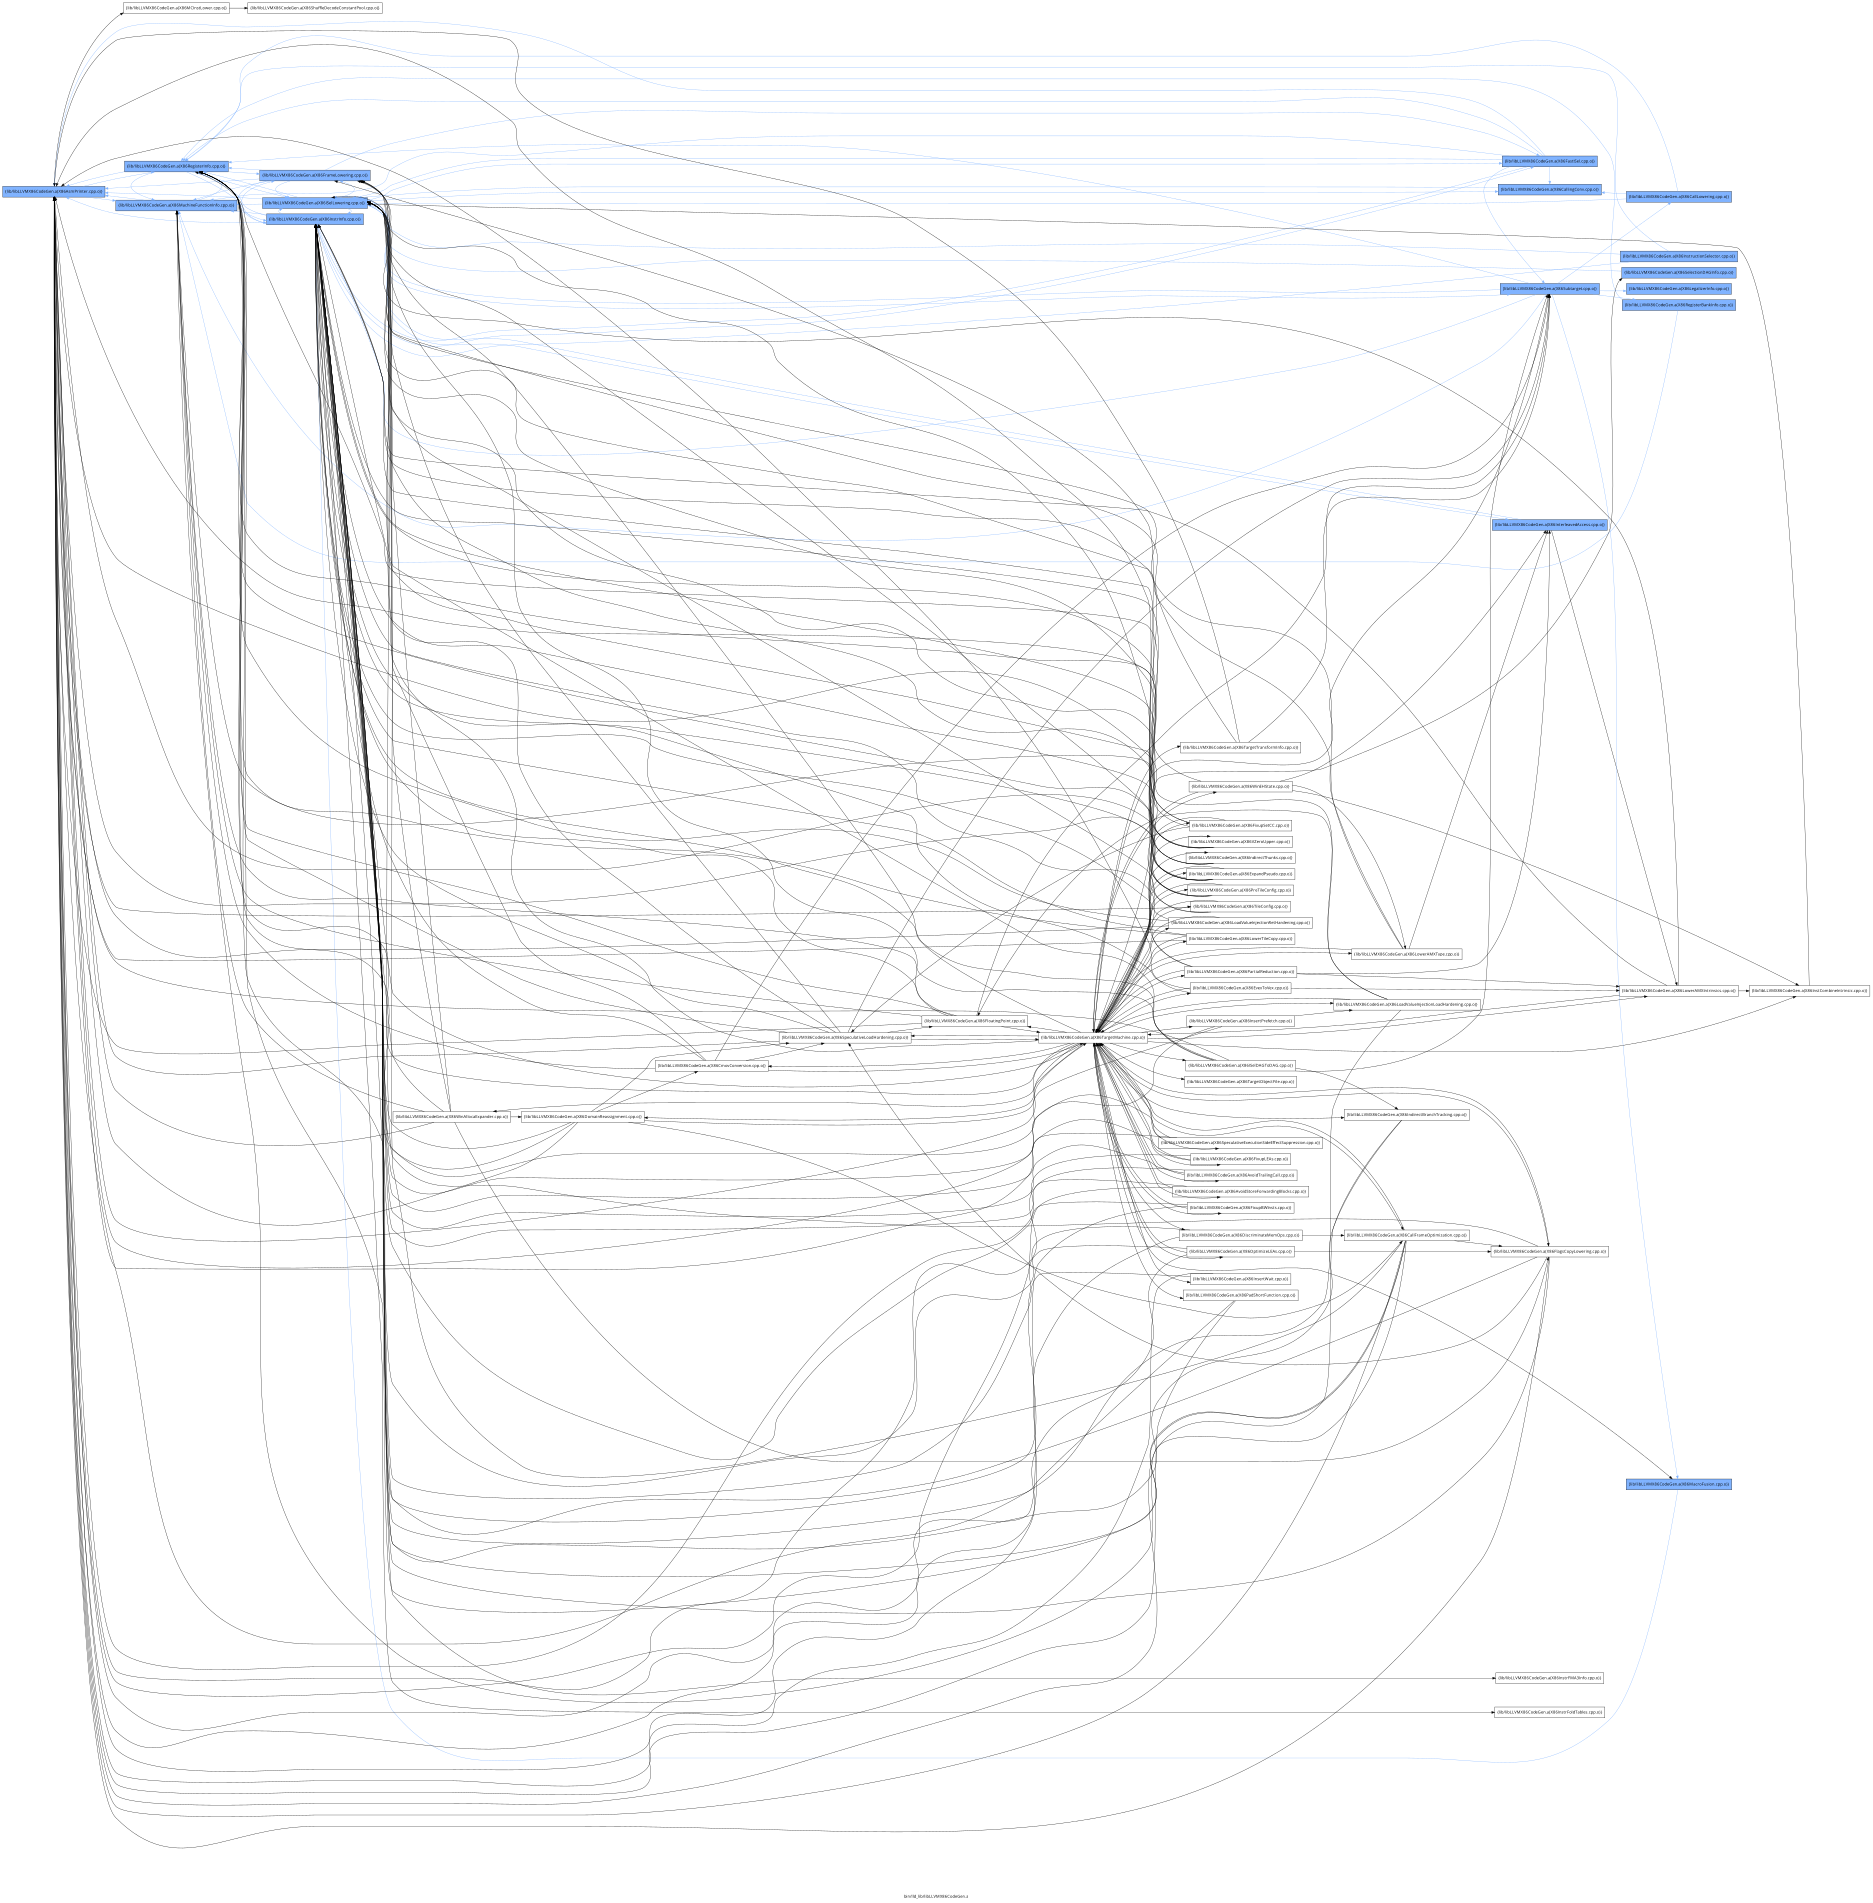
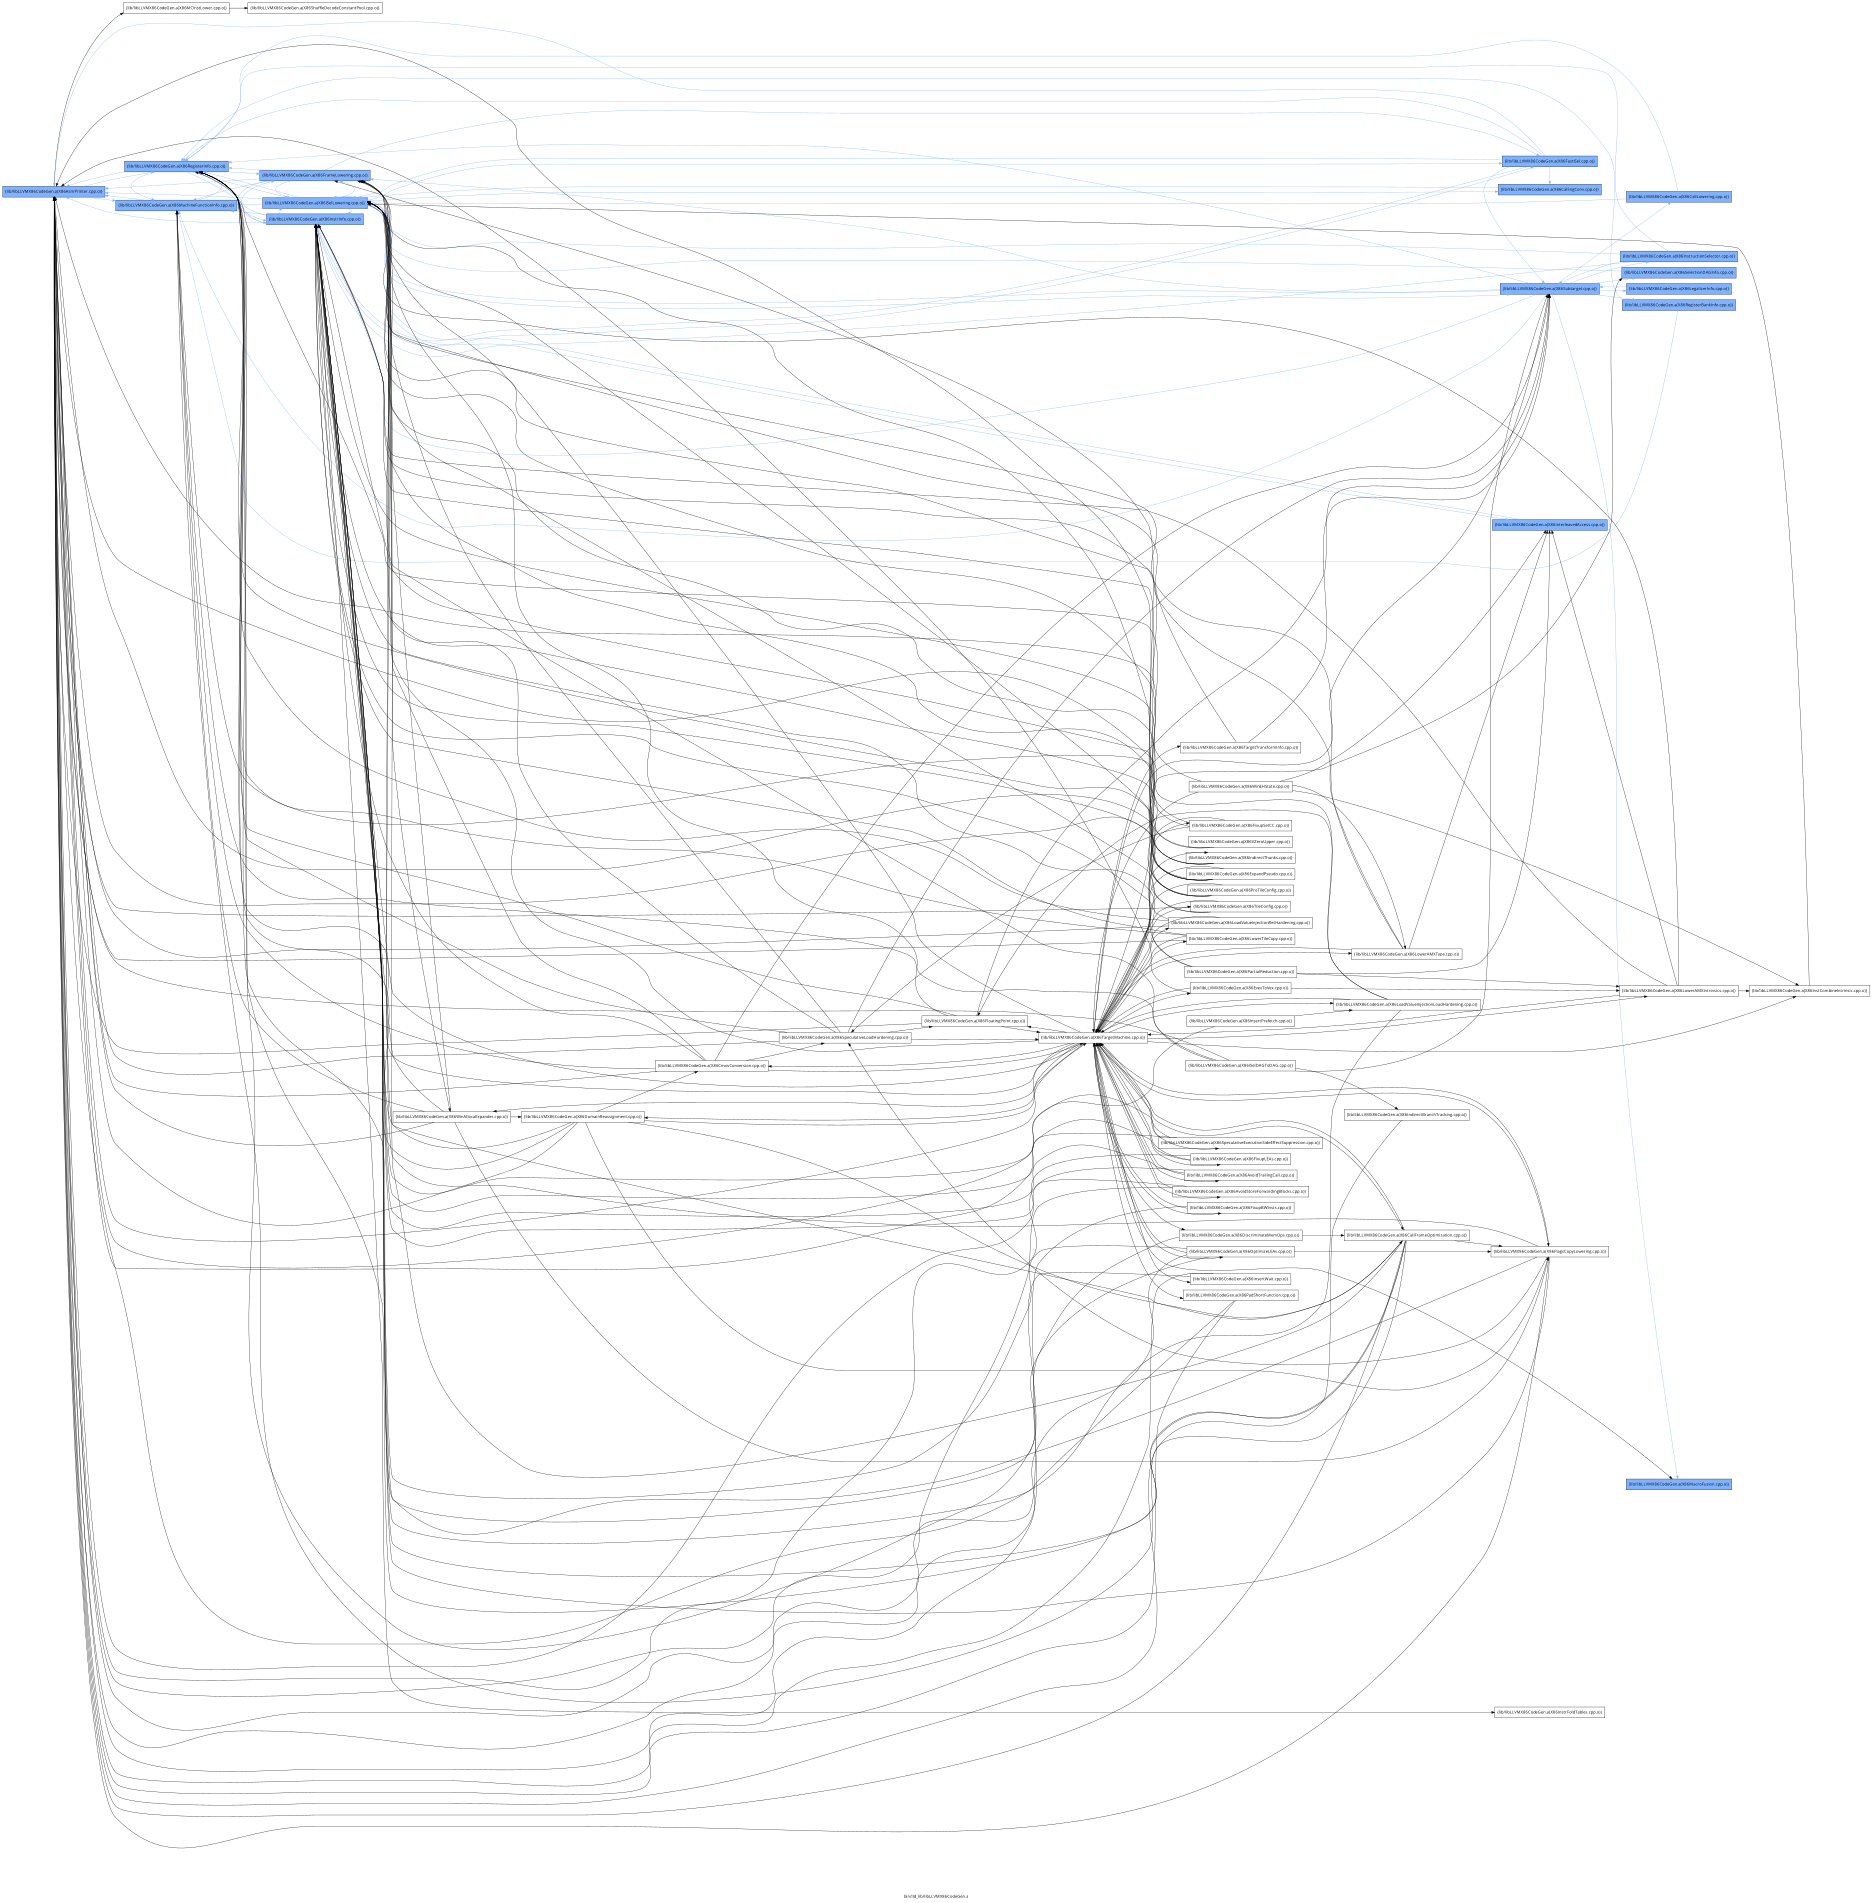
(855, 136) -> none
(724, 168) -> (109, 1054)
(1613, 193) -> none
none -> (938, 238)
none -> (1586, 272)
none -> (1601, 272)
none -> (1611, 281)
none -> (1612, 287)
(745, 546) -> none
(736, 585) -> none
(611, 627) -> (256, 1407)
(351, 726) -> none
(628, 730) -> none
(394, 757) -> (395, 769)
(1613, 757) -> (1618, 771)
(430, 806) -> none
(564, 823) -> none
(1118, 891) -> none
(278, 913) -> none
(1149, 921) -> none
(1142, 948) -> none
(1138, 955) -> none
(1136, 991) -> none
(1133, 998) -> none
(1165, 1030) -> none
(976, 1036) -> none
(1146, 1053) -> none
(679, 1055) -> (1041, 1370)
(1241, 1082) -> none
(1205, 1115) -> none
none -> (443, 1141)
(414, 1166) -> none
(388, 1225) -> none
(389, 1356) -> none
(426, 1561) -> none
(1550, 1678) -> none
(393, 1710) -> none
